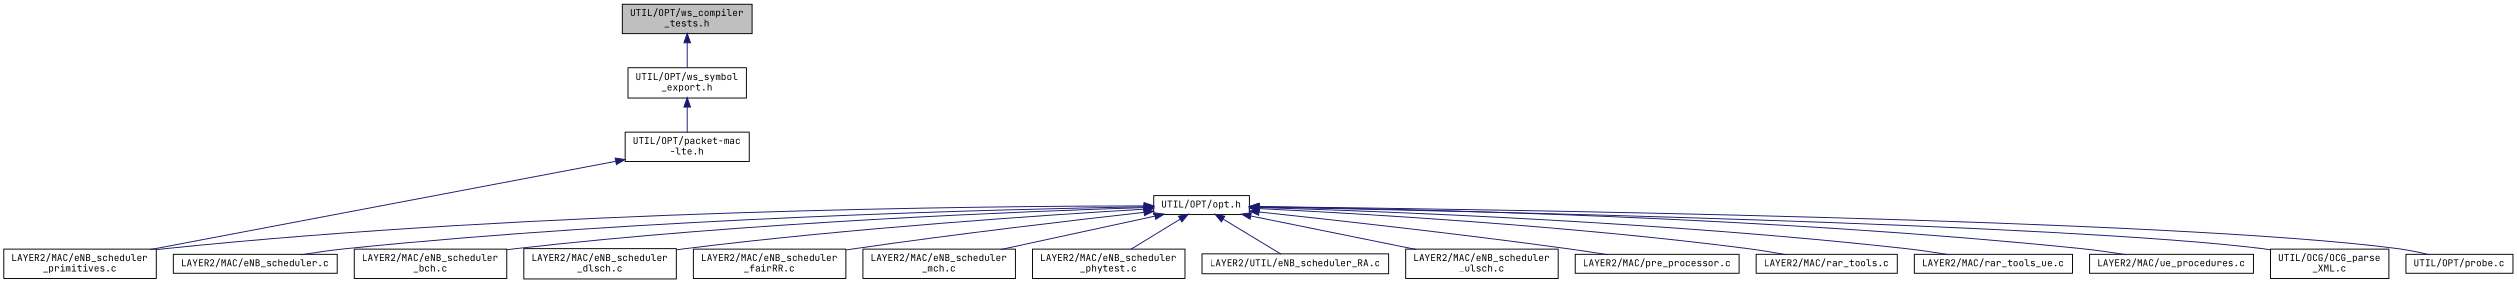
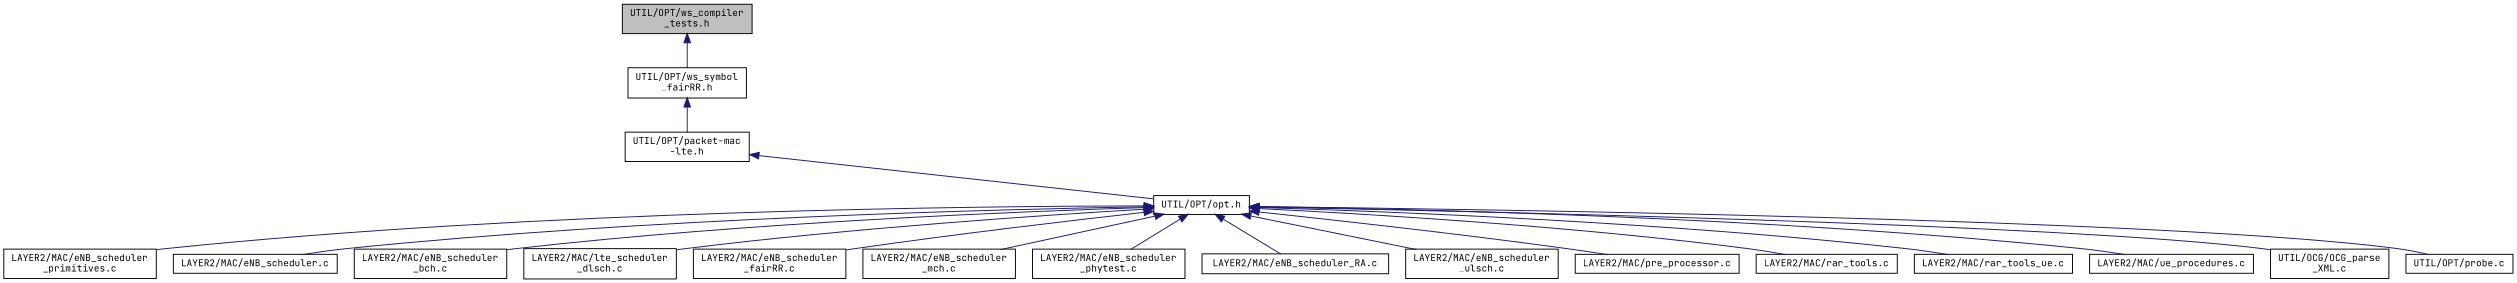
(687, 83) -> (687, 83)
(383, 205) -> (956, 177)
(600, 264) -> (600, 264)
(1295, 264) -> (1295, 264)
